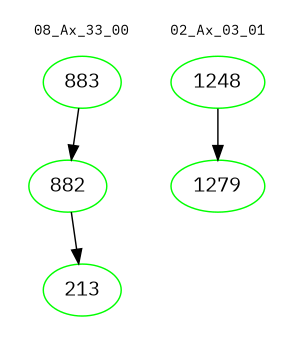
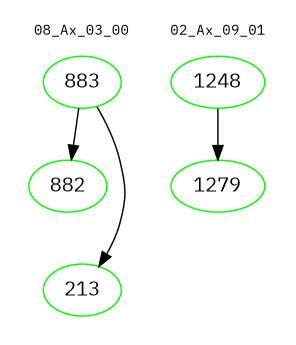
(82, 31) -> (82, 31)
(219, 31) -> (219, 31)
(74, 231) -> (124, 179)
